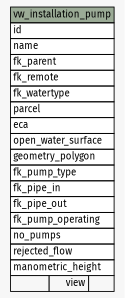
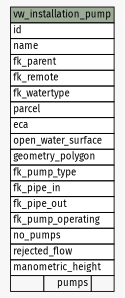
(76, 283) -> (73, 283)
